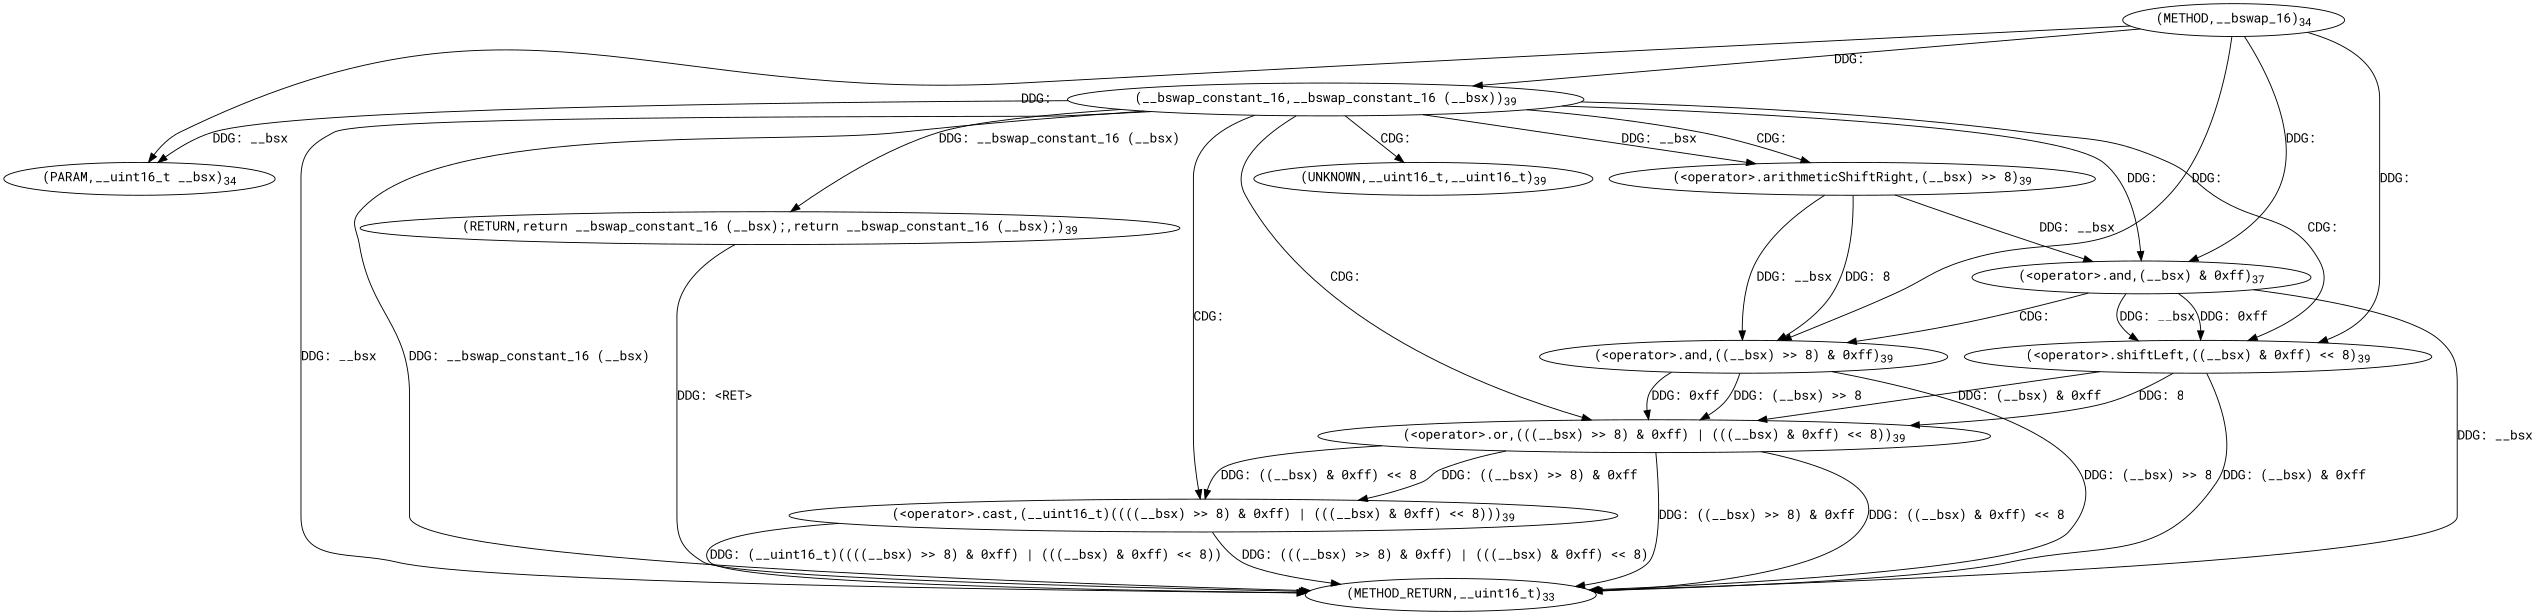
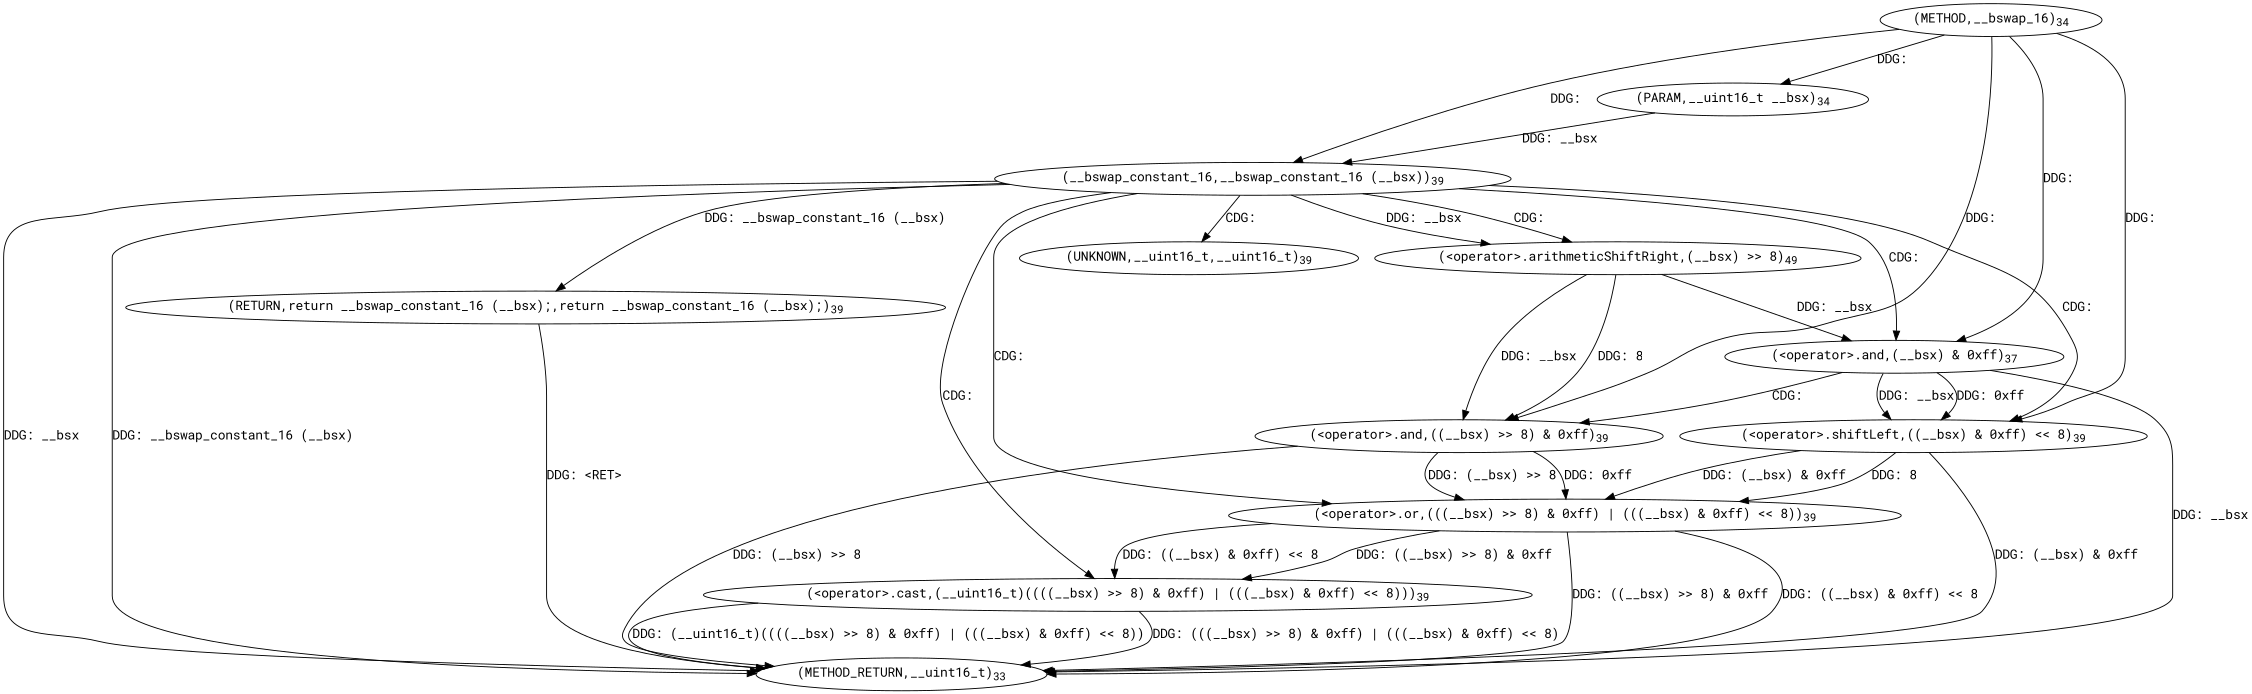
(613, 107) -> (1503, 137)
(2026, 177) -> (1791, 257)
(2146, 179) -> (1908, 258)
